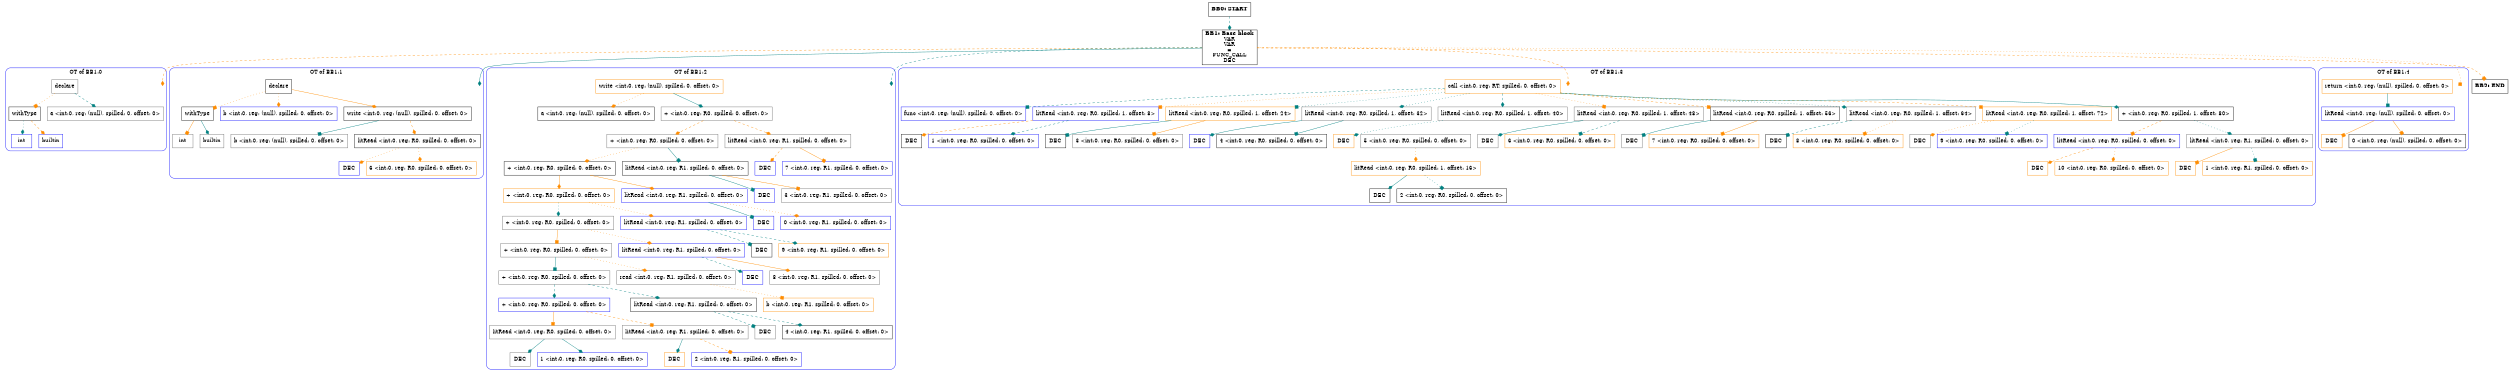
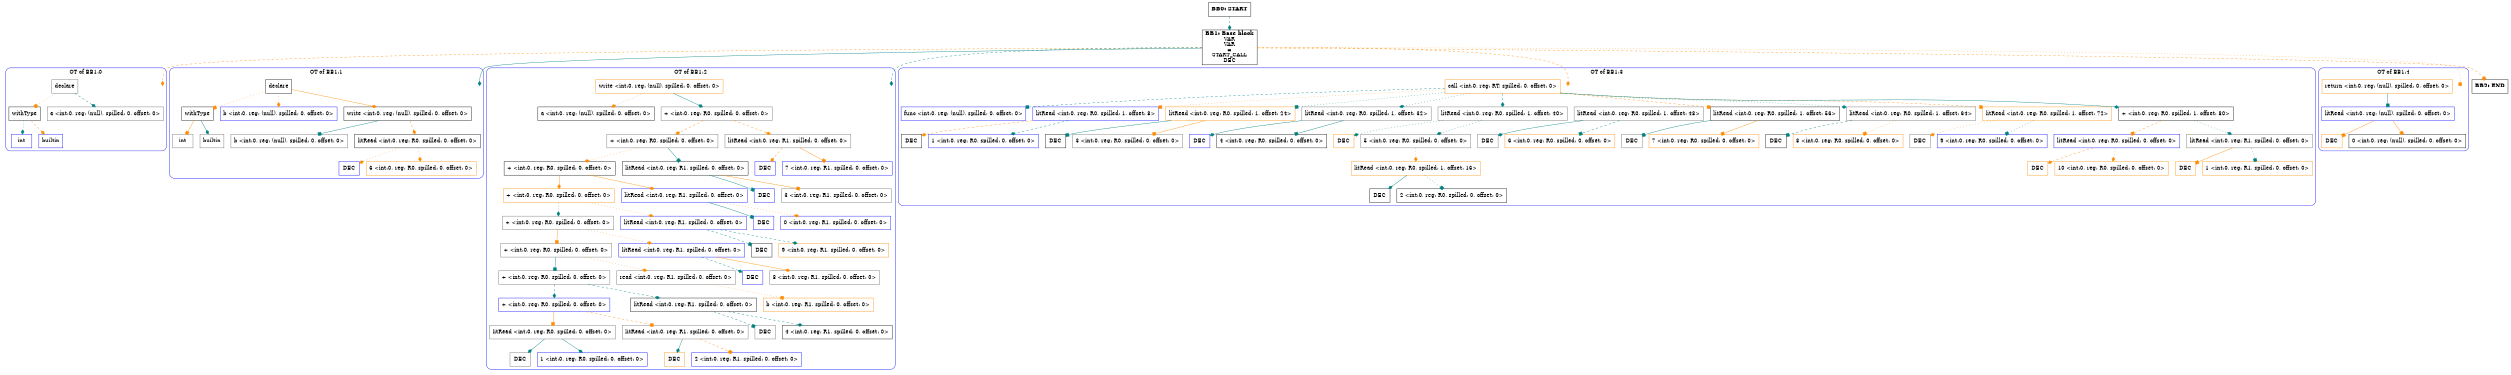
(1230, 55) -> (1230, 55)
(1569, 100) -> none
none -> (1461, 127)
